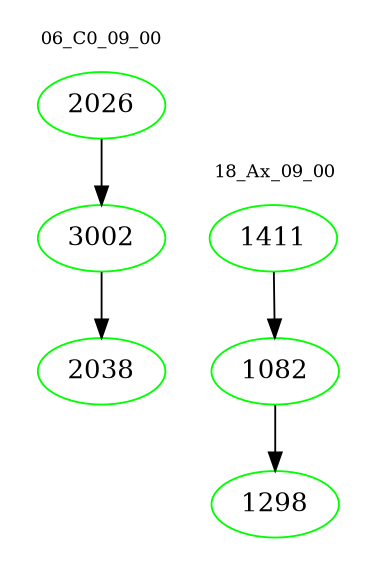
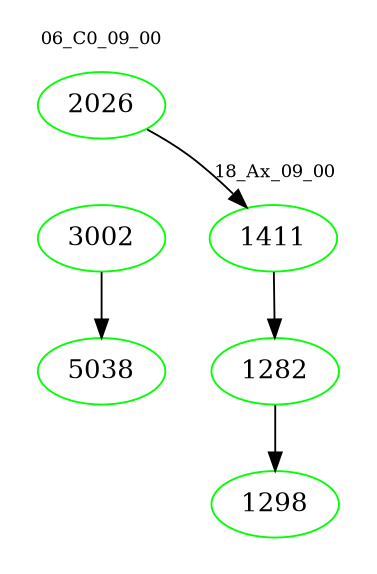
(102, 163) -> (207, 170)
(102, 371) -> (102, 371)
(275, 371) -> (275, 371)
